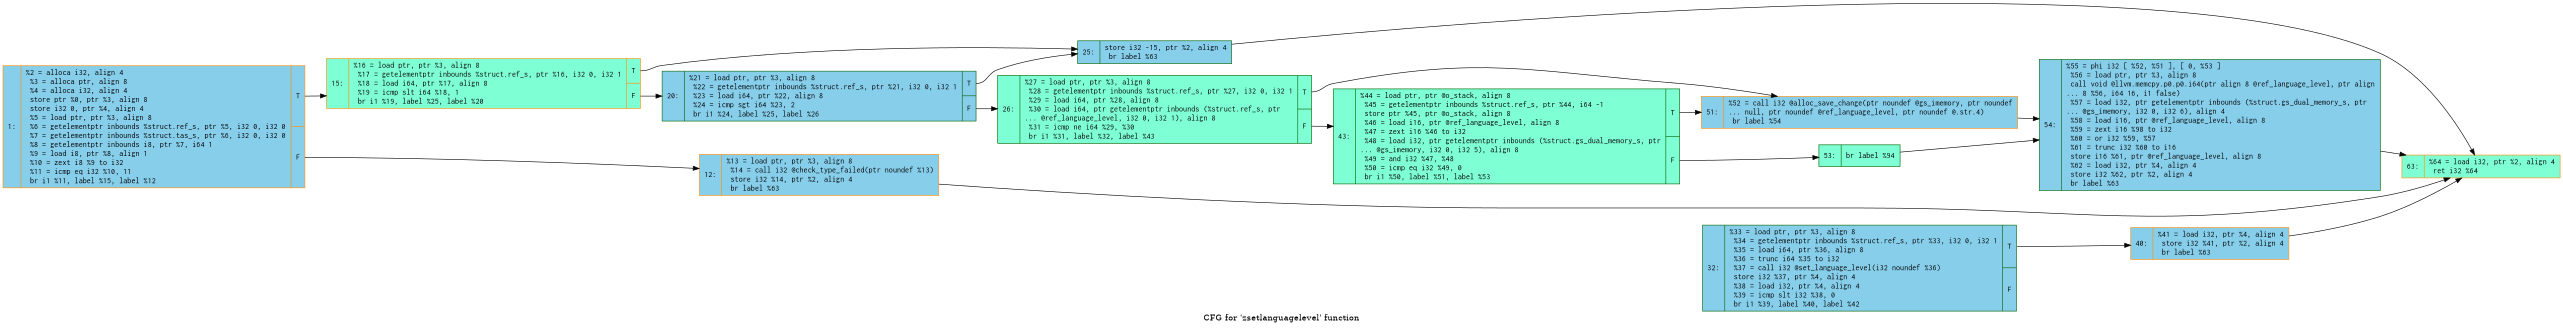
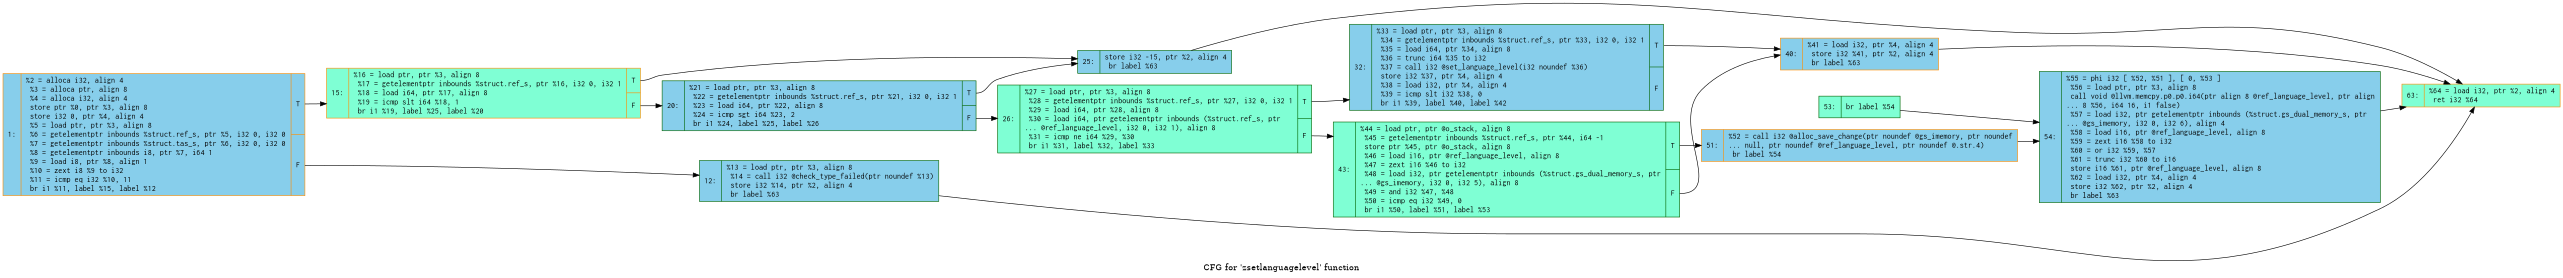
(1541, 70) -> (1327, 101)
(2119, 129) -> (2119, 141)
(1090, 136) -> (1090, 146)
(1871, 155) -> (1871, 107)
(1746, 160) -> (1693, 106)
(819, 175) -> (819, 181)
(1797, 250) -> (1444, 49)
